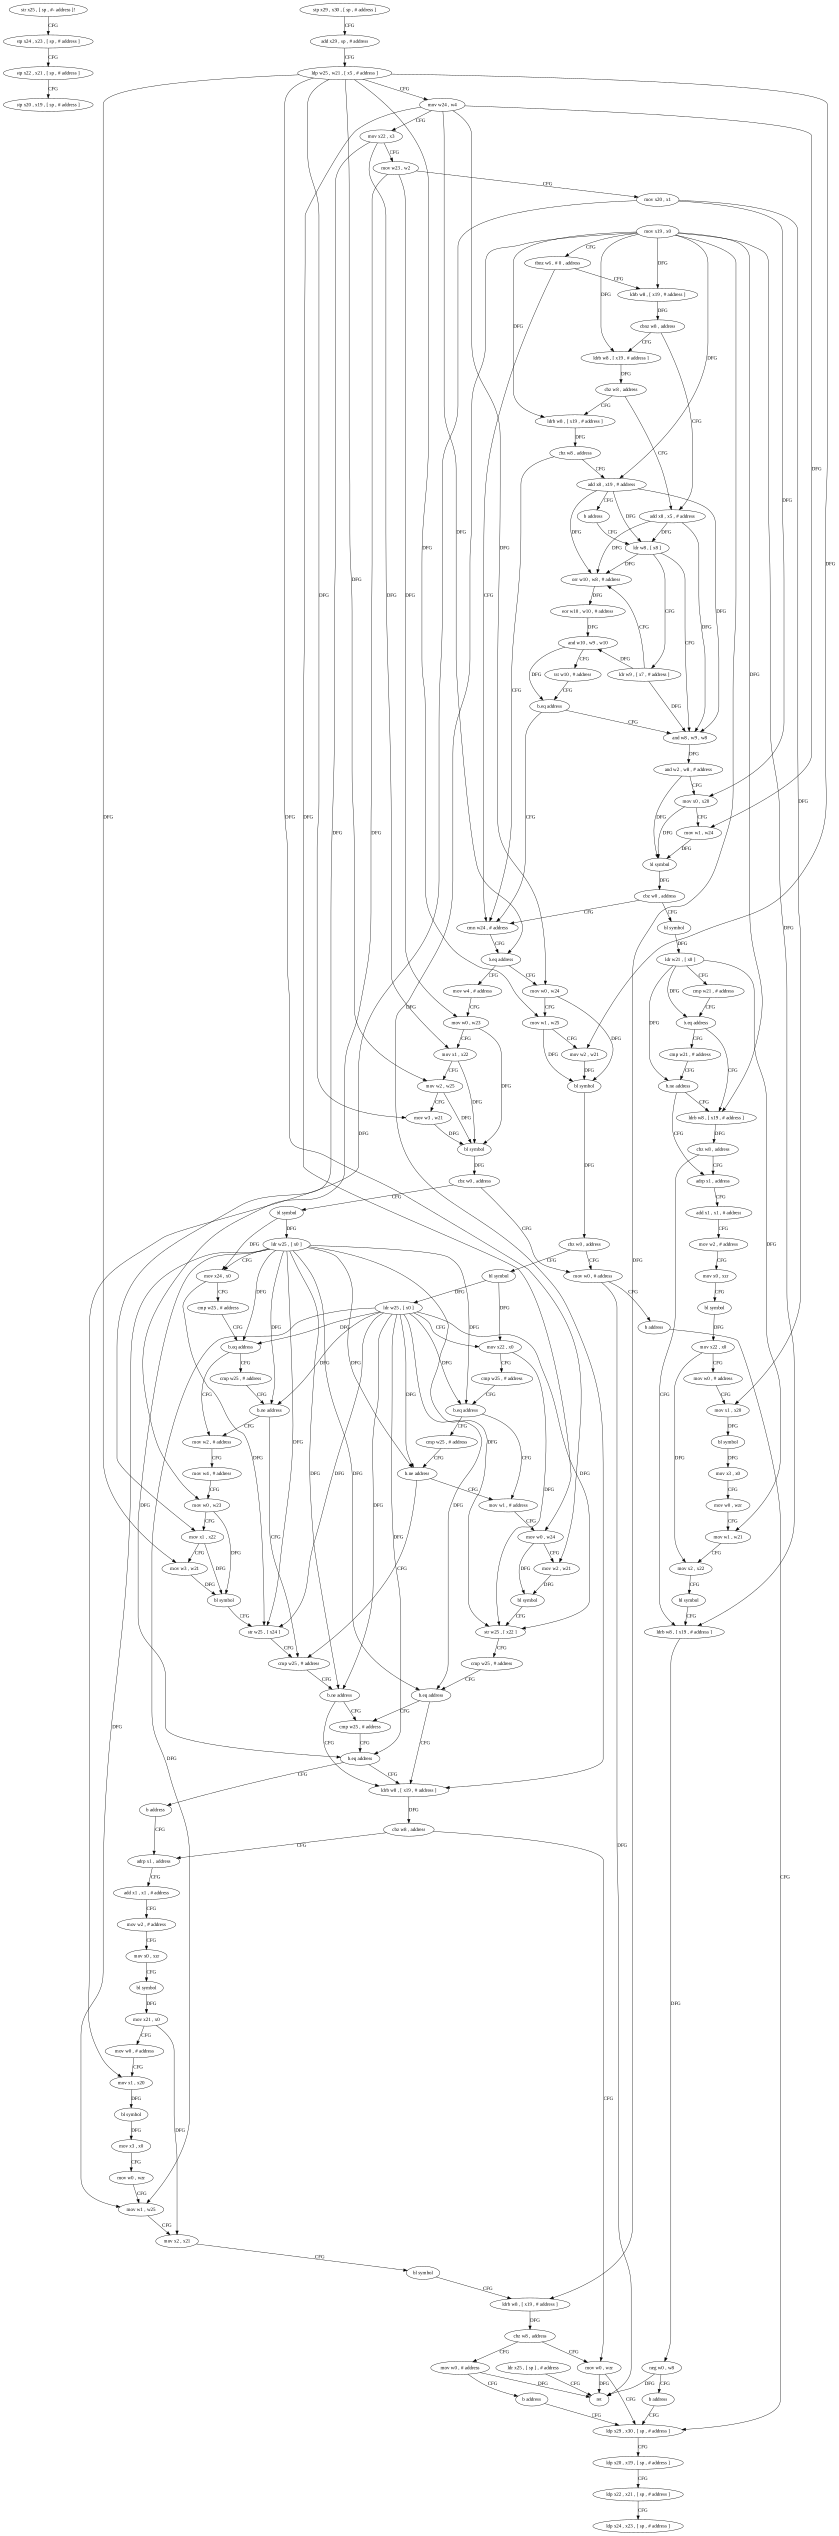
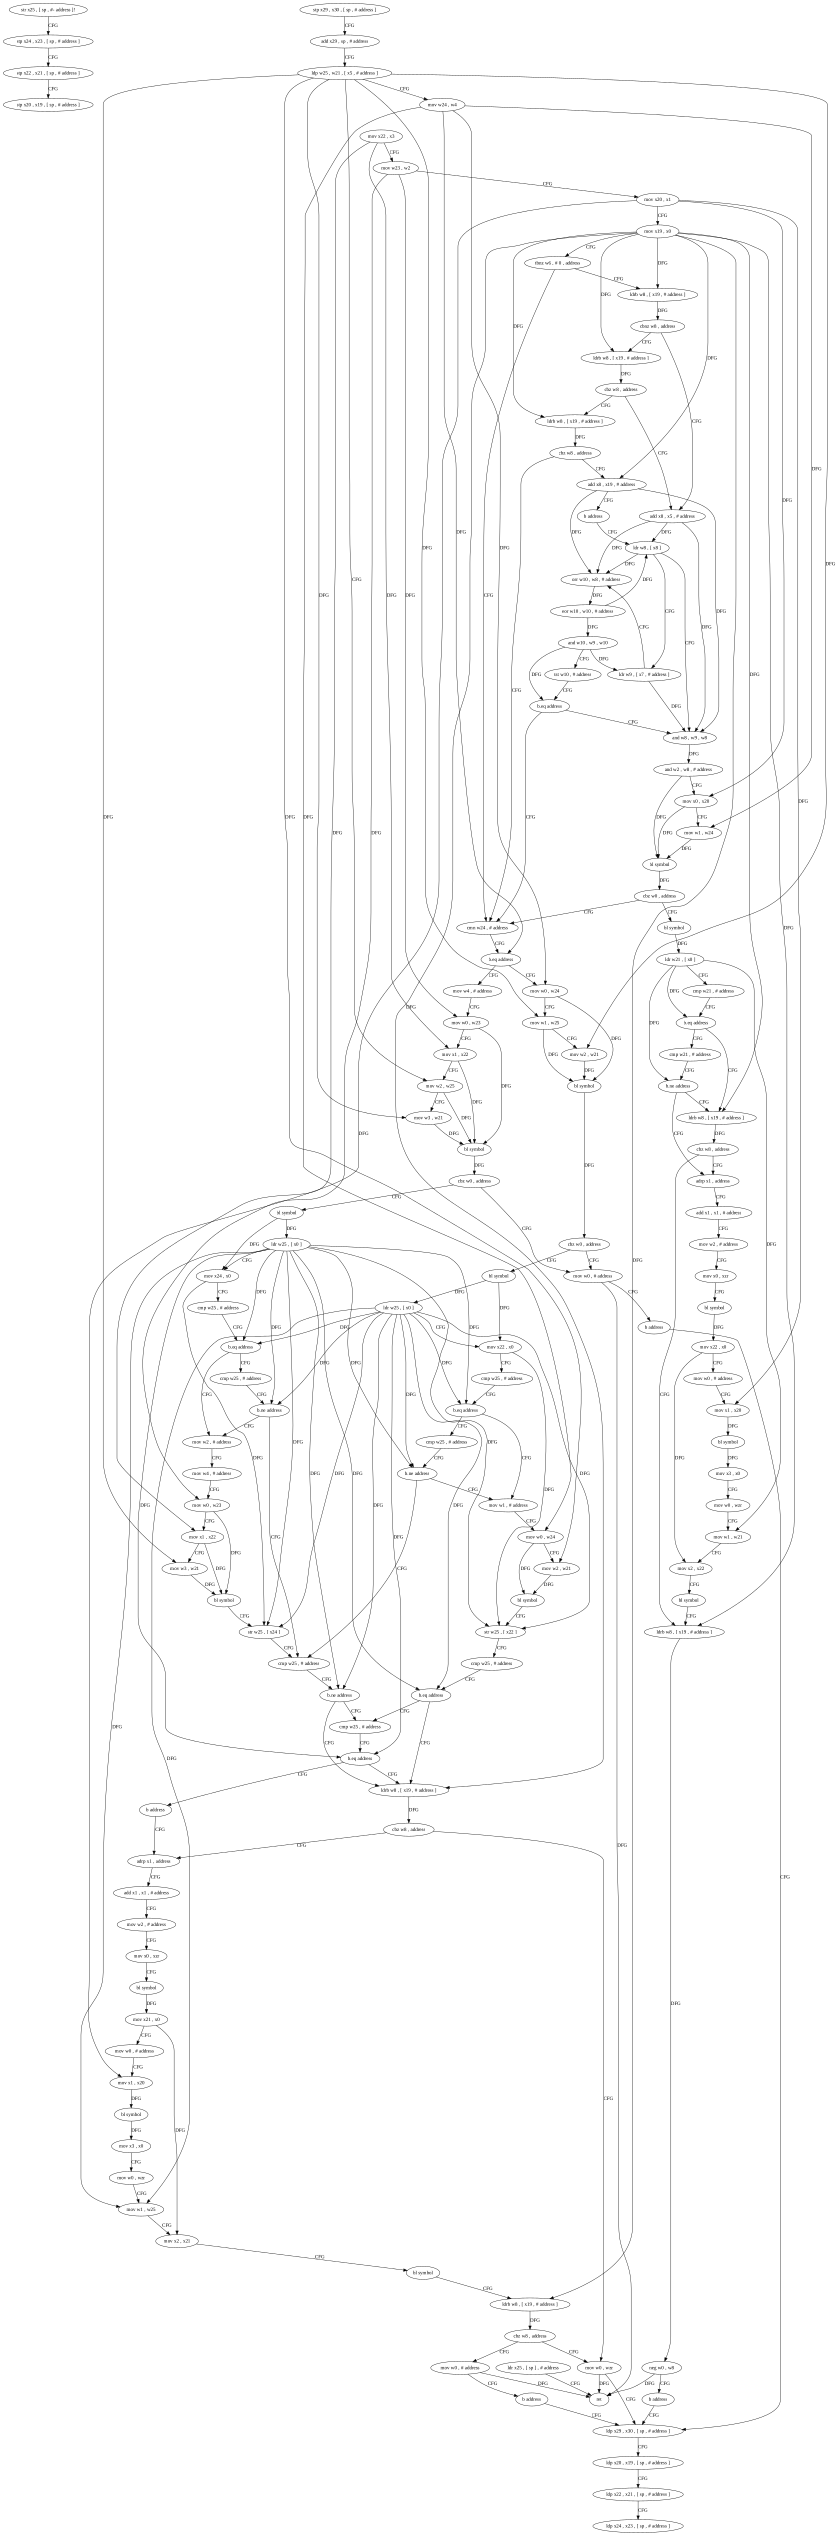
(413, 120) -> none
none -> (658, 214)
(623, 517) -> (633, 588)
(357, 580) -> (357, 580)
(617, 660) -> (600, 662)
